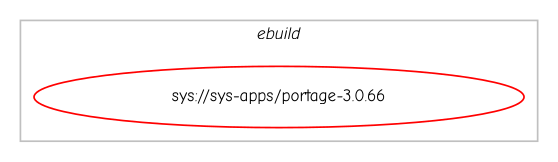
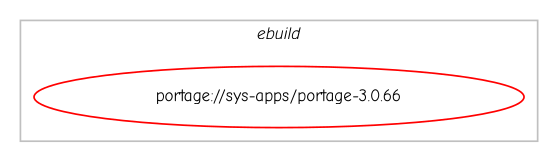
(279, 97) -> (279, 97)
